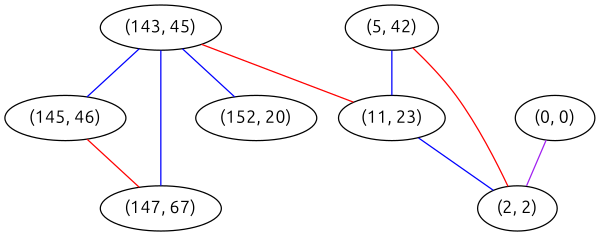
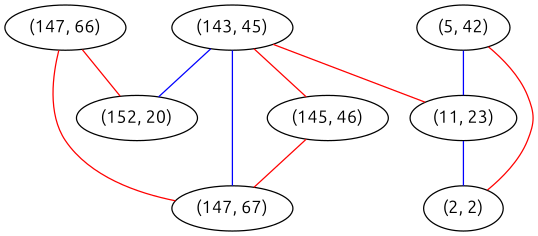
none -> (65, 28)
(113, 73) -> (280, 73)
(555, 118) -> none
